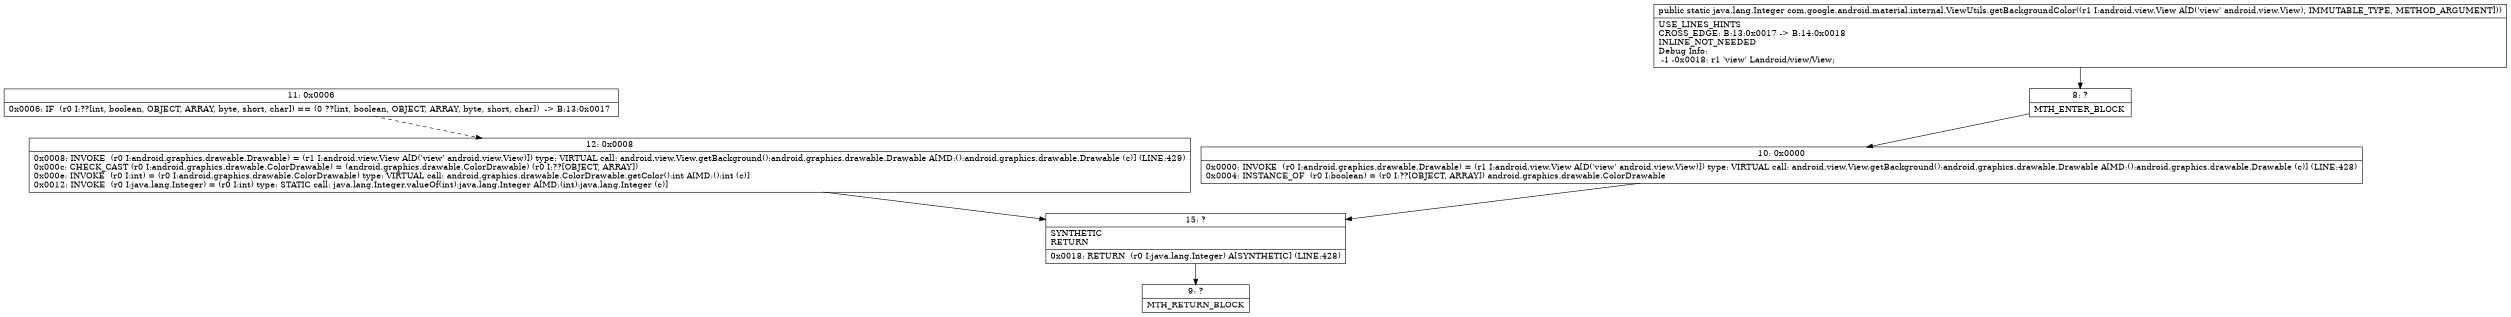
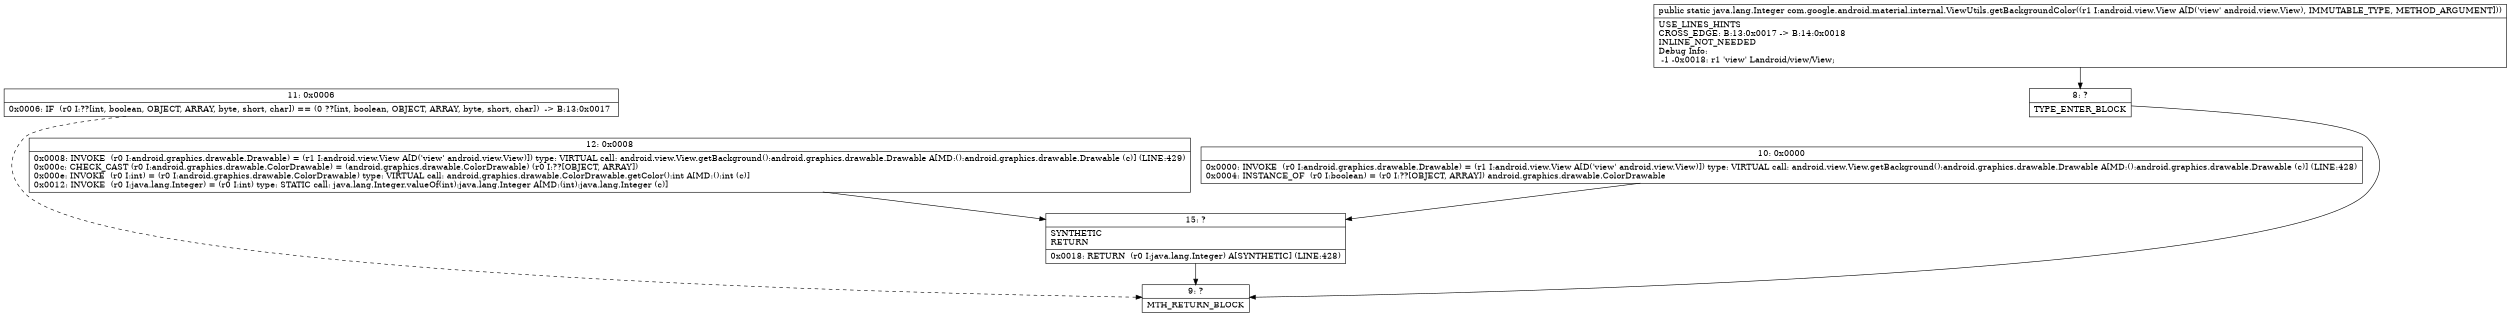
(2079, 110) -> (2080, 110)
(425, 127) -> (492, 272)
(1951, 130) -> (1966, 267)
